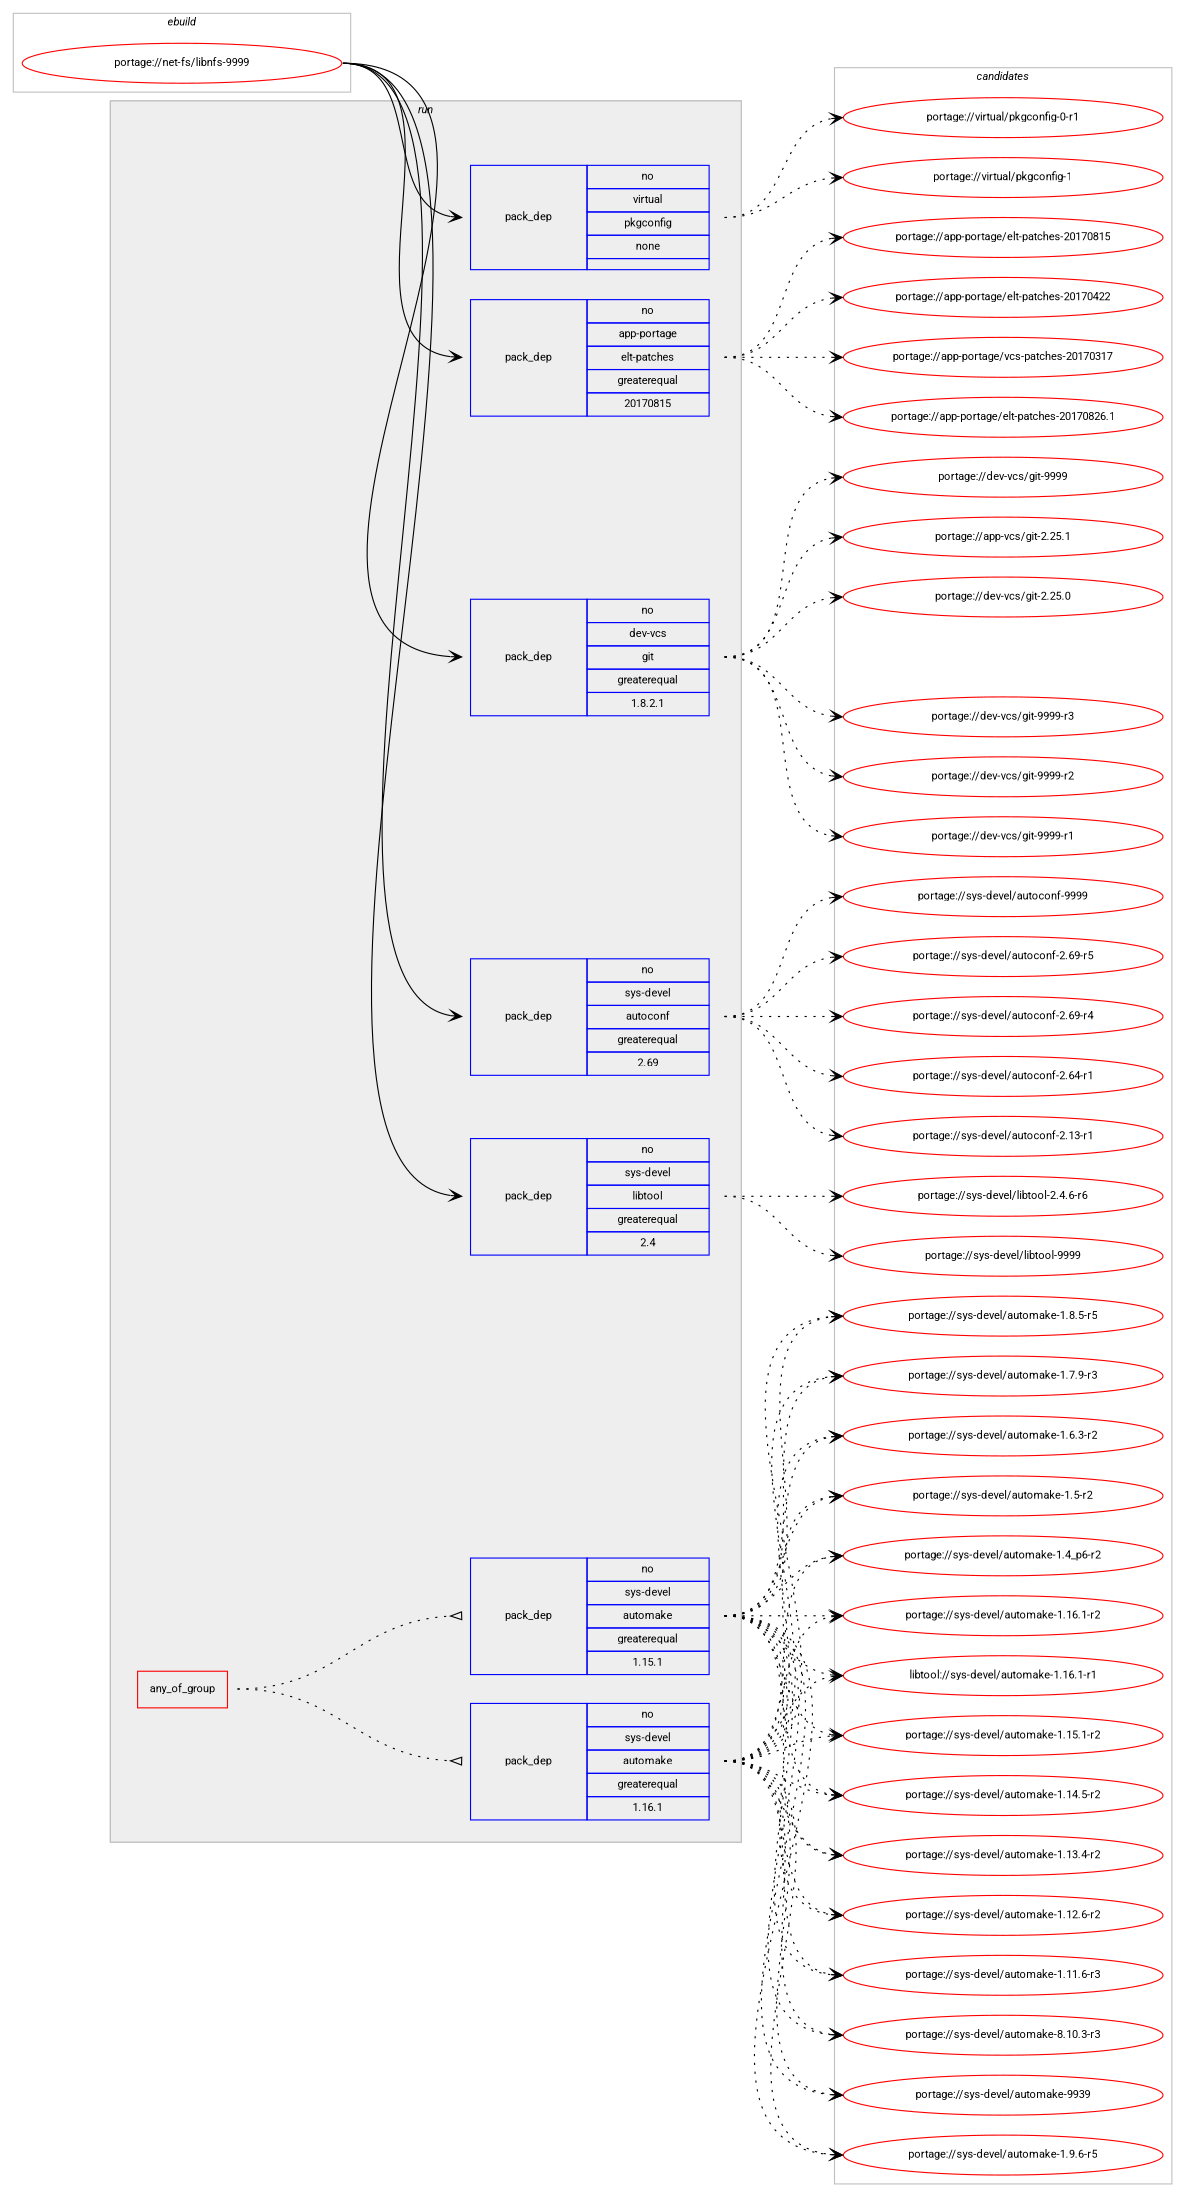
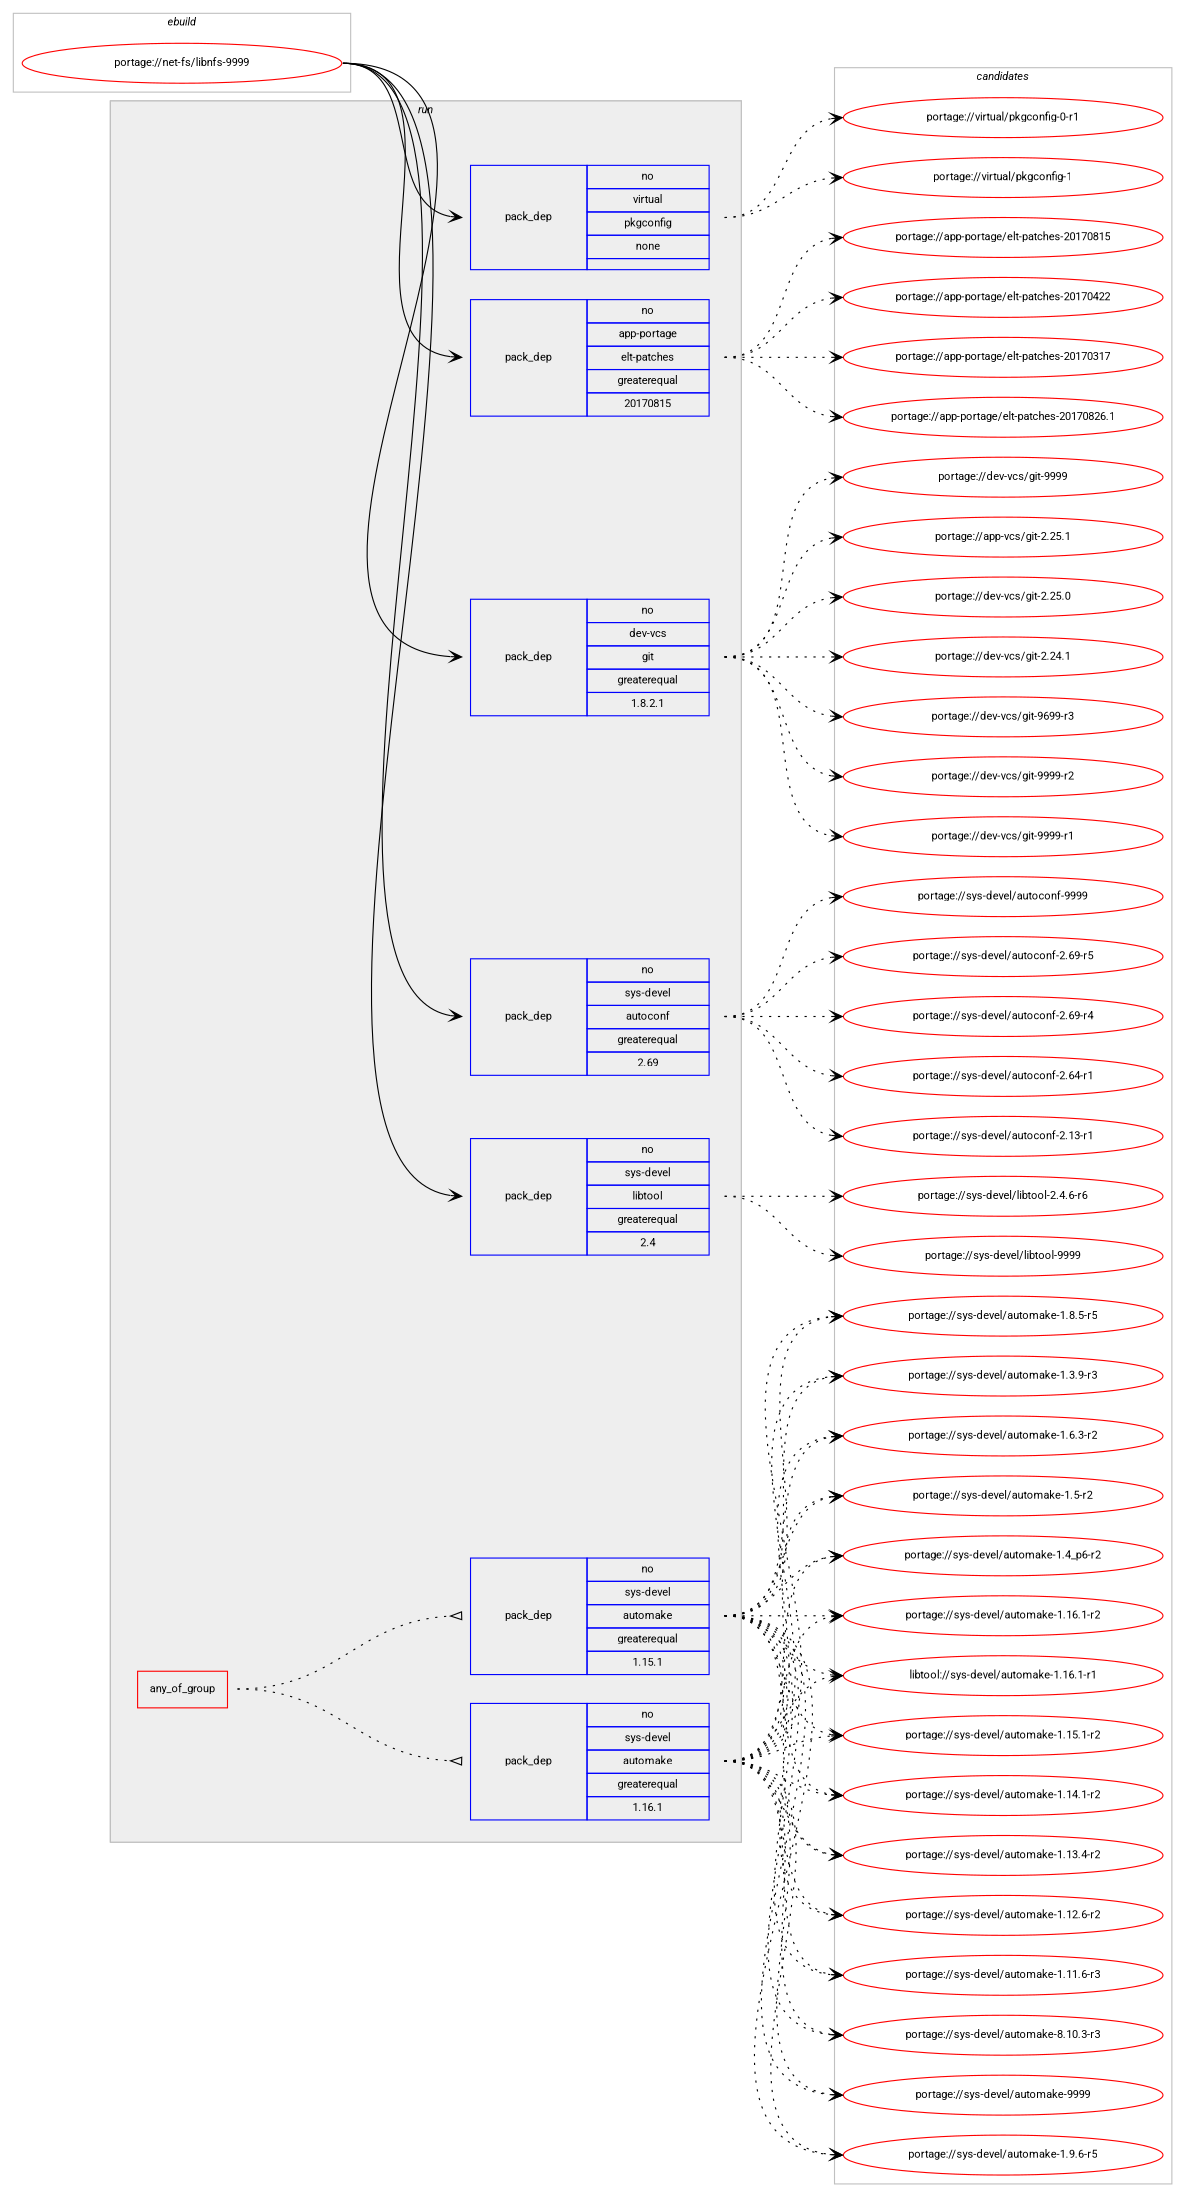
(1003, 357) -> (1003, 357)
none -> (1003, 657)
(1003, 717) -> (1003, 717)
(1003, 1376) -> (1003, 1376)
(1003, 1796) -> (1003, 1796)
(1003, 2095) -> (1003, 2095)
